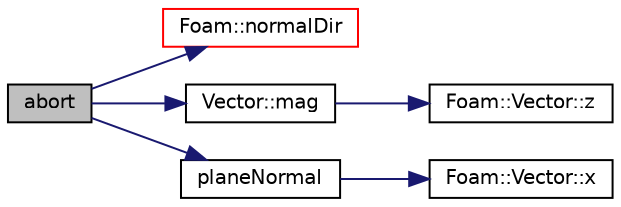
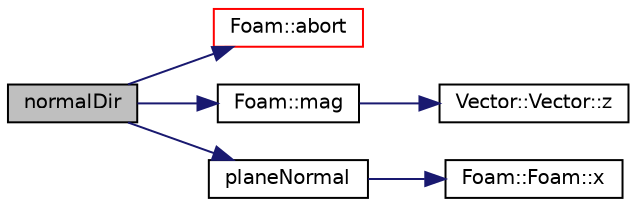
(261, 28) -> (288, 28)
(50, 103) -> (73, 103)
(261, 103) -> (288, 103)
(521, 103) -> (534, 103)
(521, 179) -> (534, 179)
